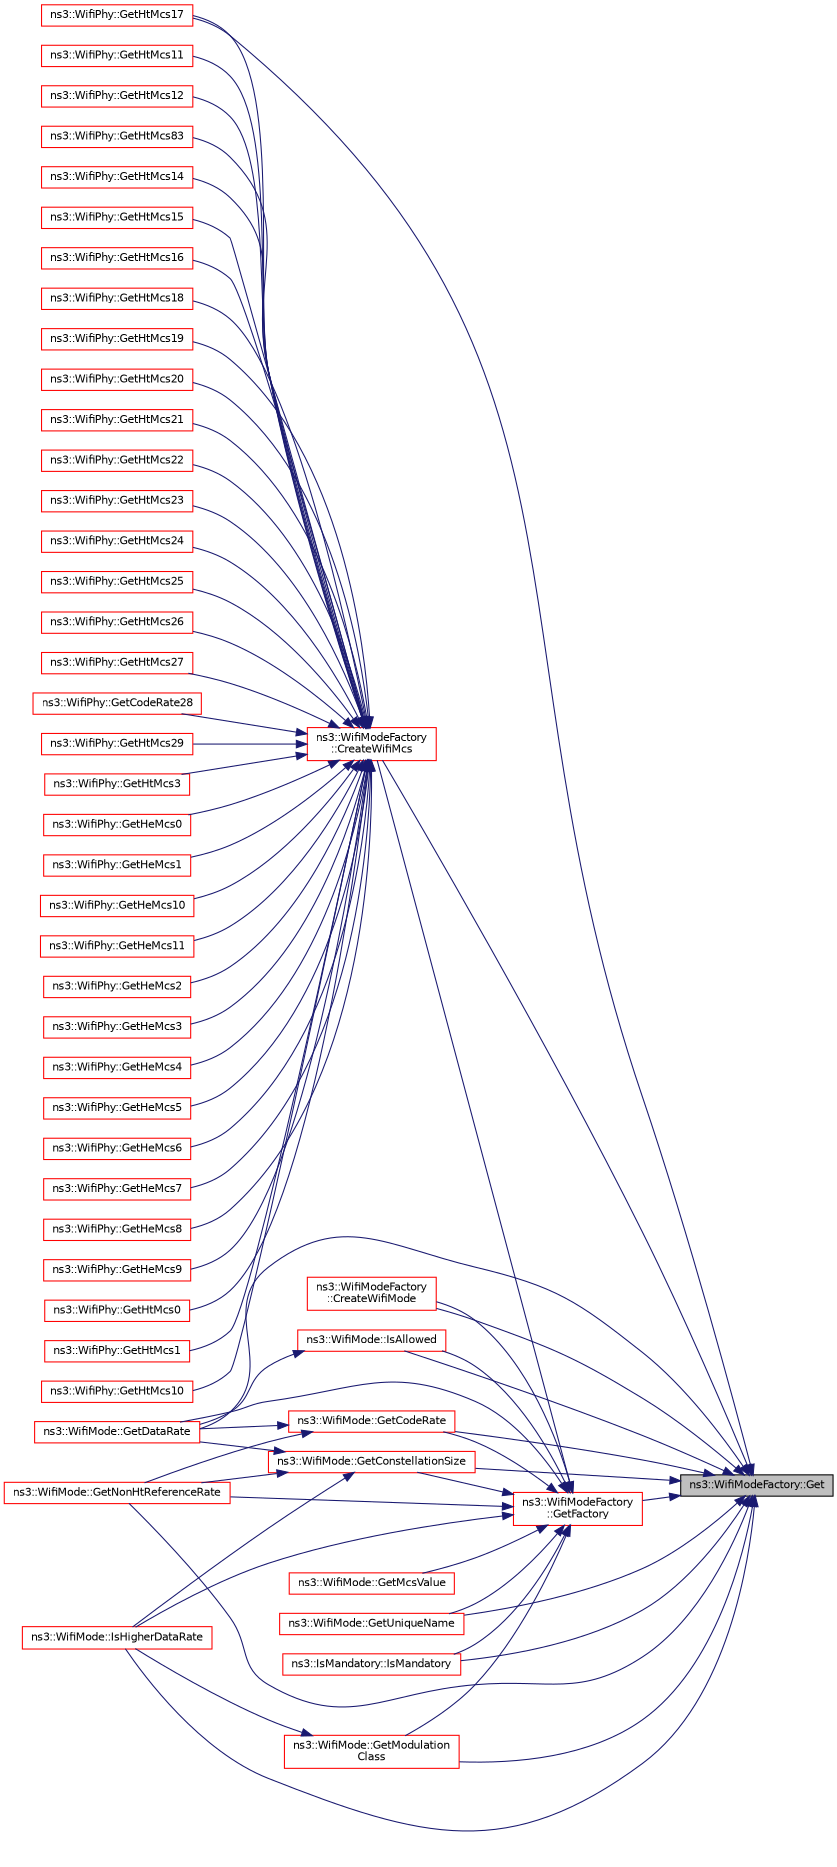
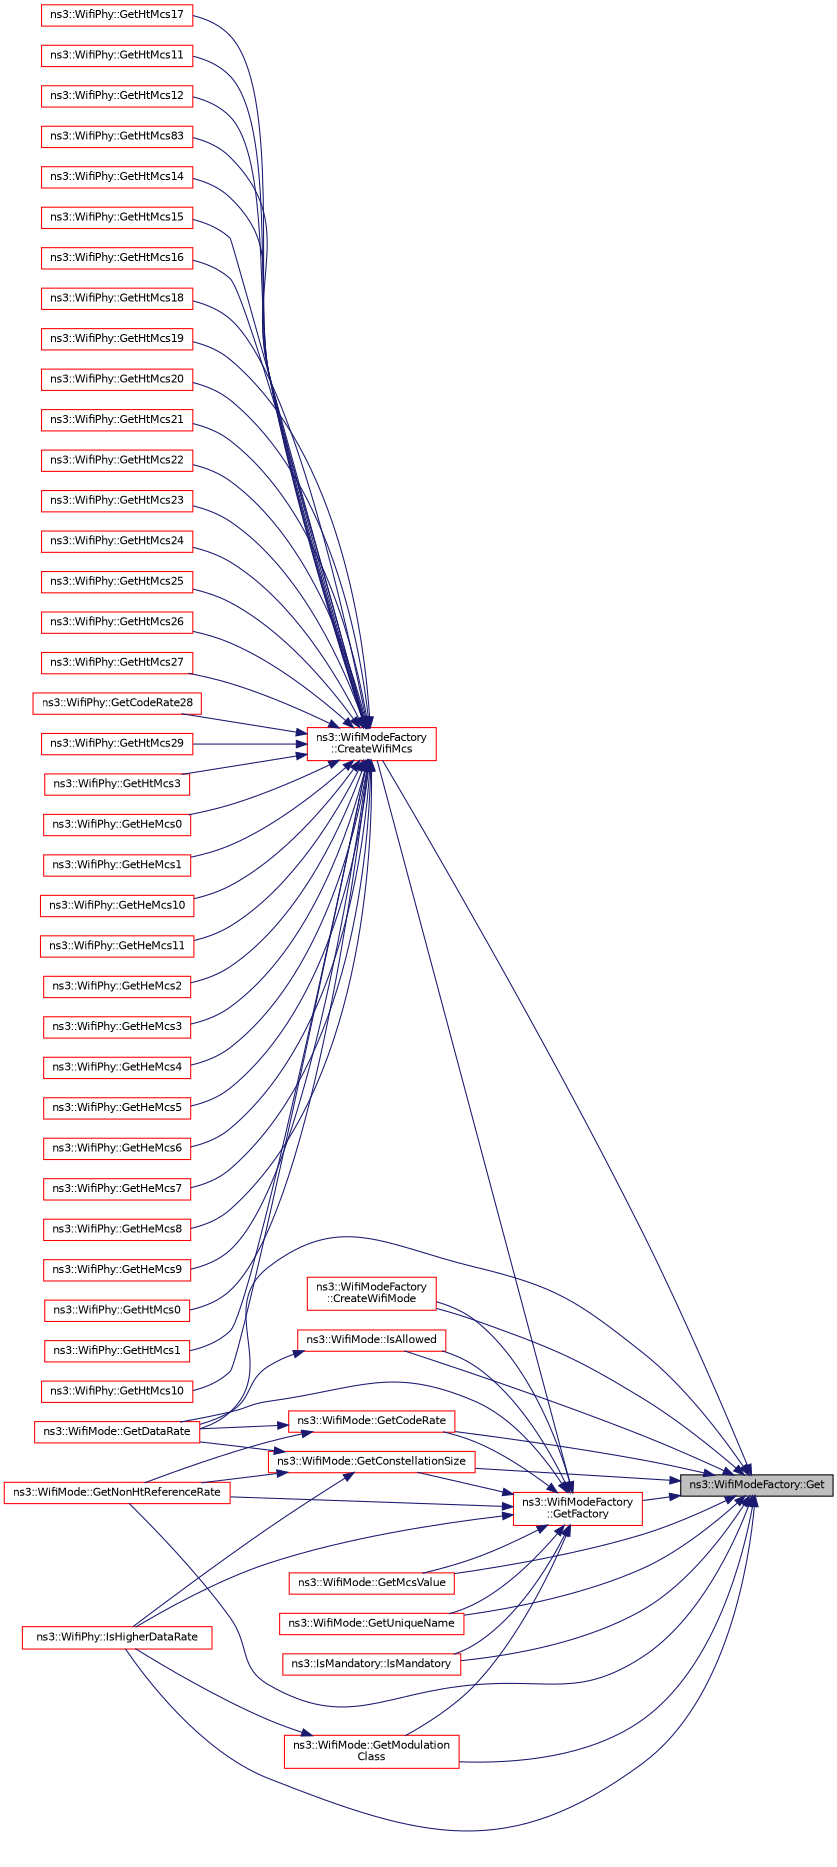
(552, 694) -> (593, 1548)
(117, 1638) -> (117, 1638)
